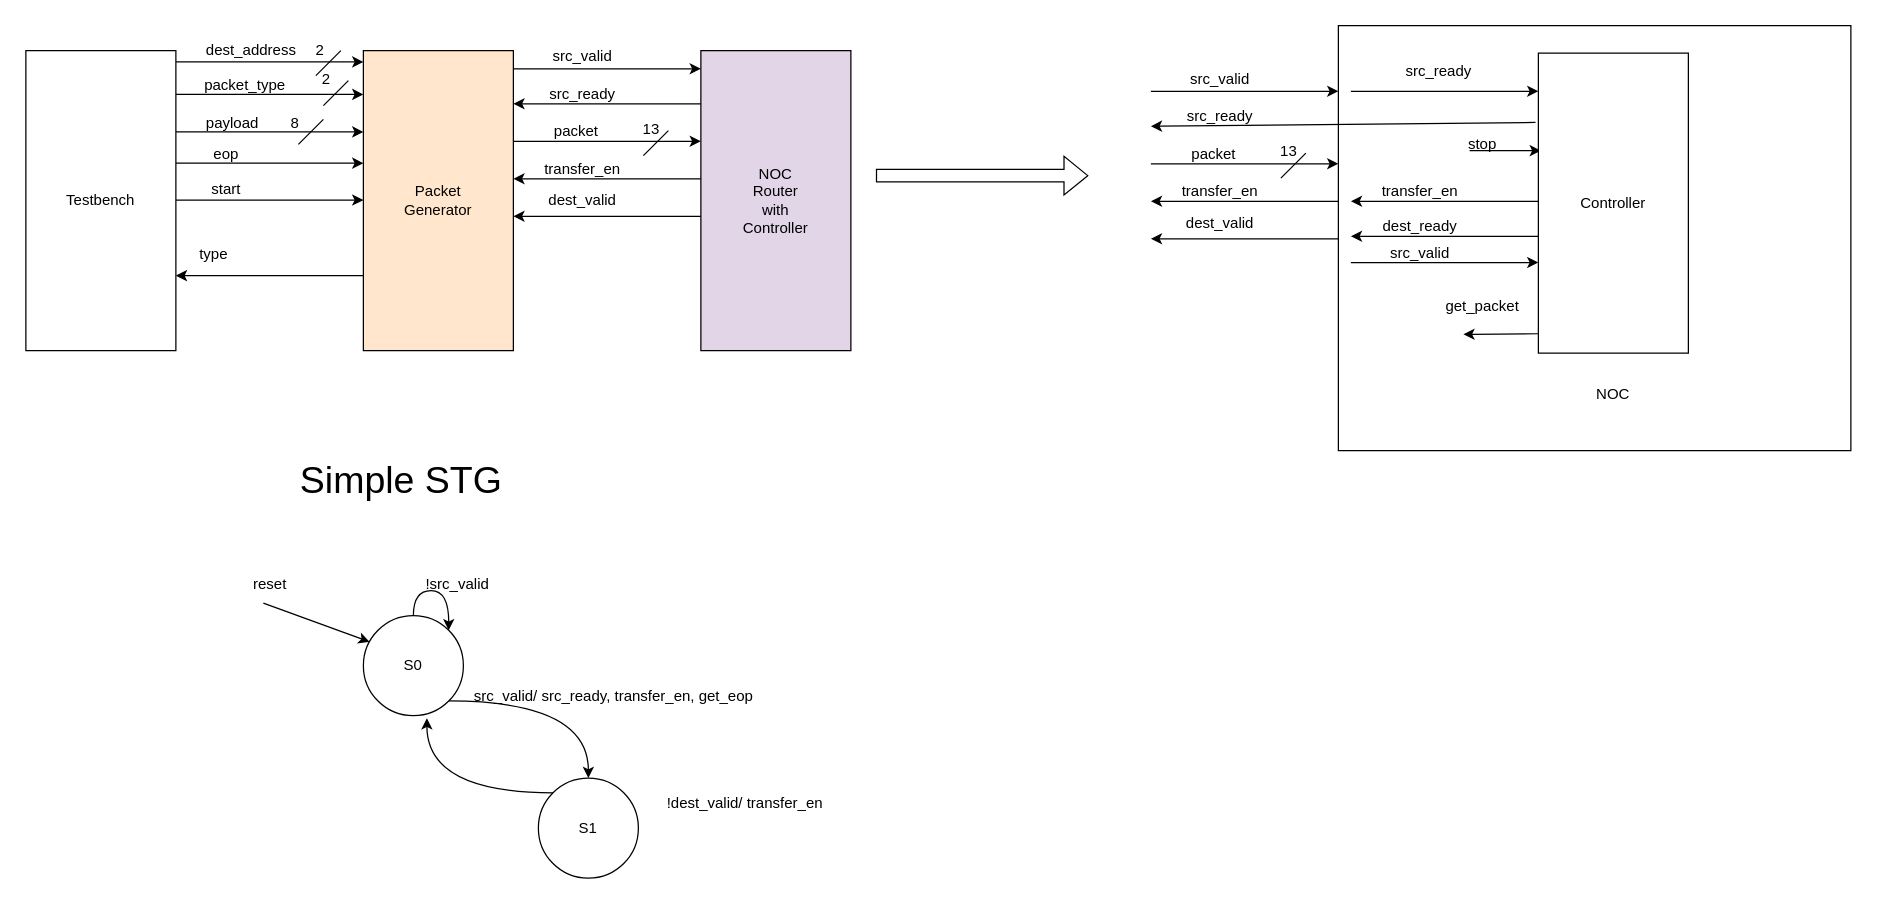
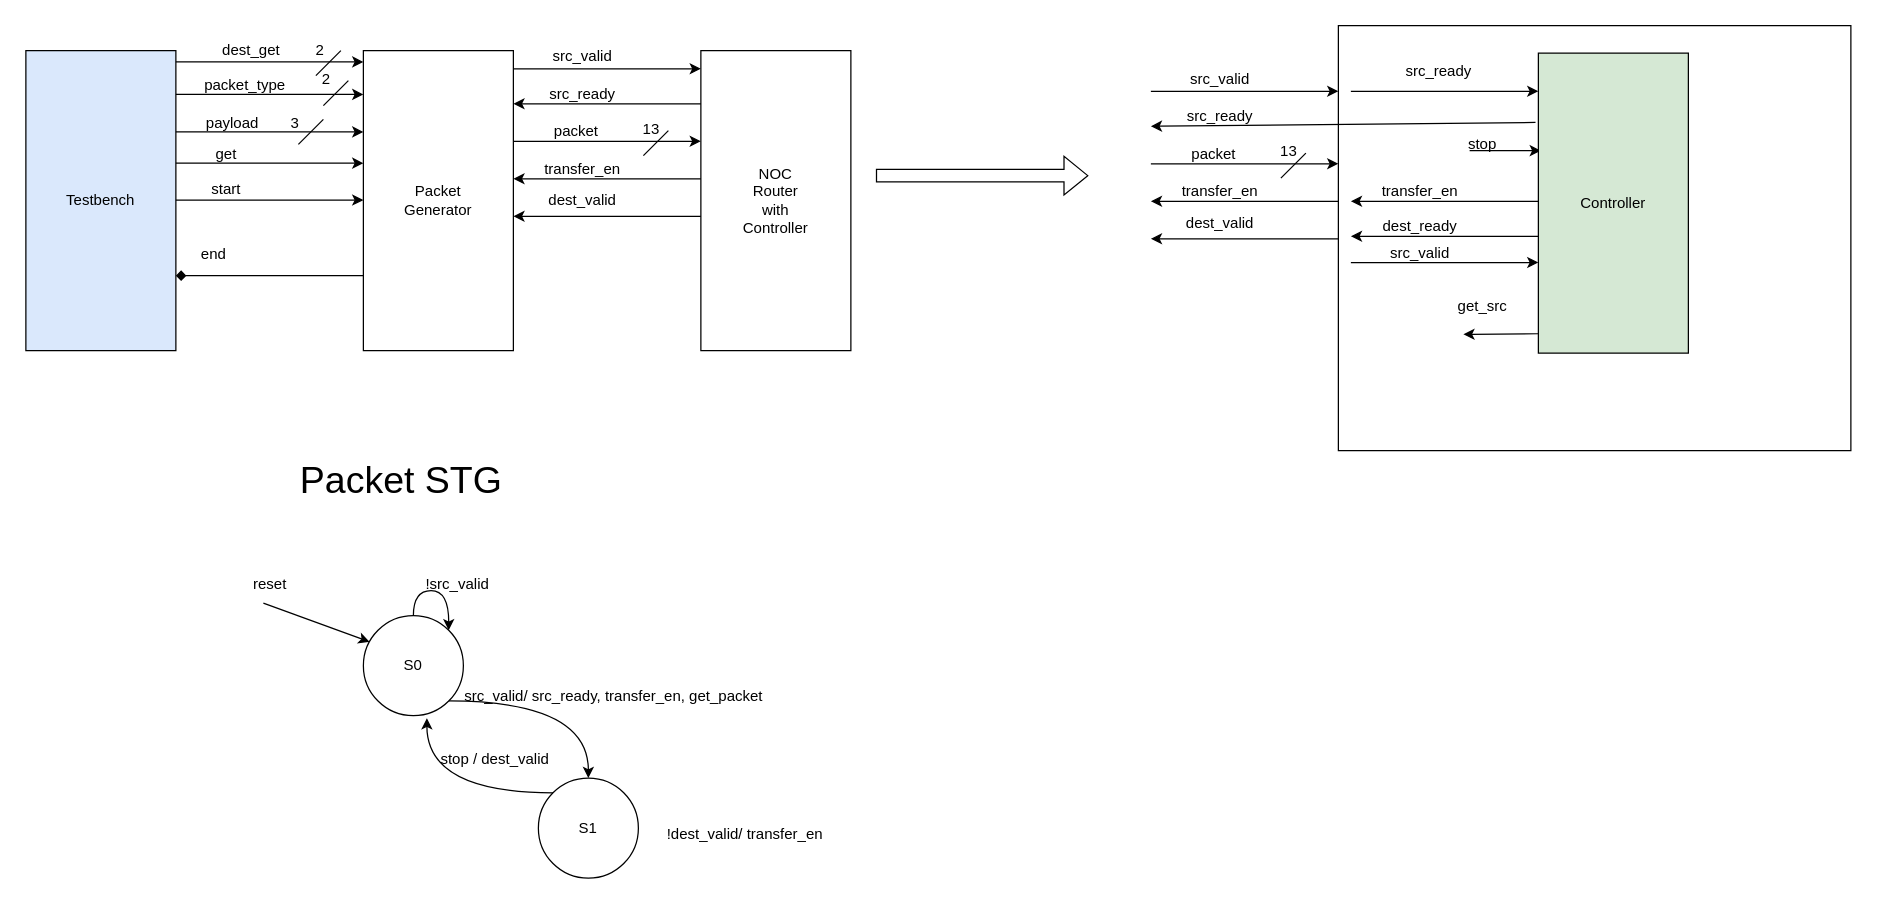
(251, 51) -> (251, 51)
(295, 123) -> (295, 123)
(226, 154) -> (226, 154)
(101, 201) -> (101, 201)
(438, 201) -> (438, 201)
(776, 201) -> (776, 201)
(1613, 203) -> (1613, 203)
(214, 254) -> (214, 254)
(186, 276) -> (186, 276)
(1483, 307) -> (1483, 307)
(1613, 394) -> none
(401, 479) -> (401, 479)
(614, 697) -> (614, 697)
none -> (494, 759)
(744, 803) -> (744, 834)
